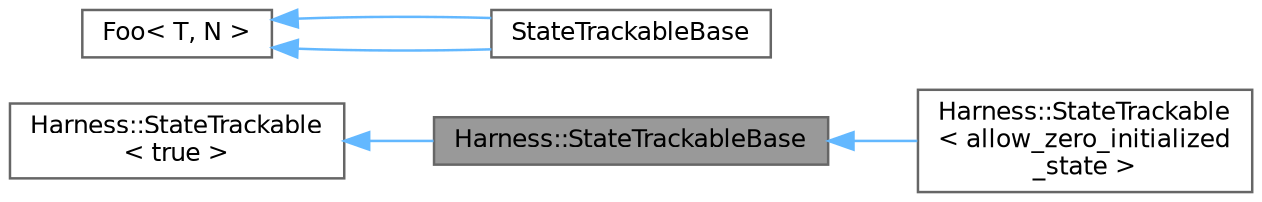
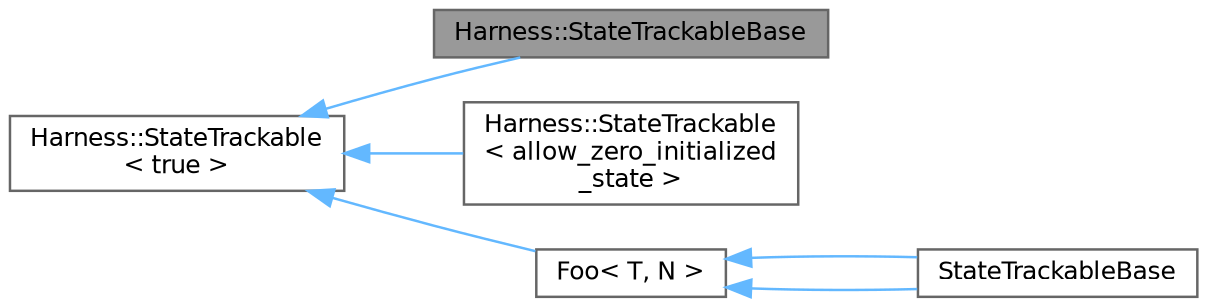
(885, 141) -> (417, 153)
none -> (433, 226)
